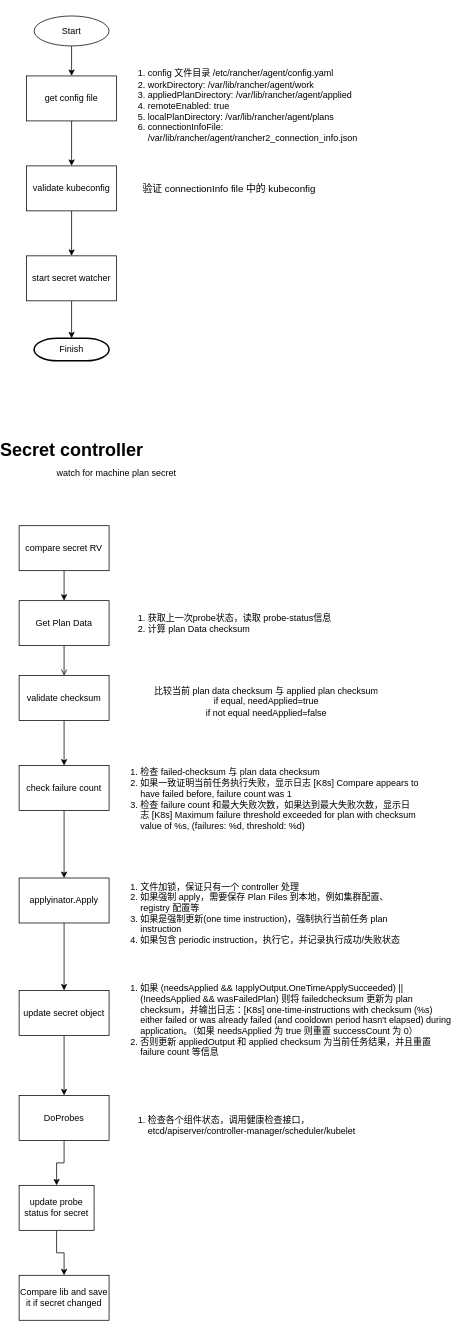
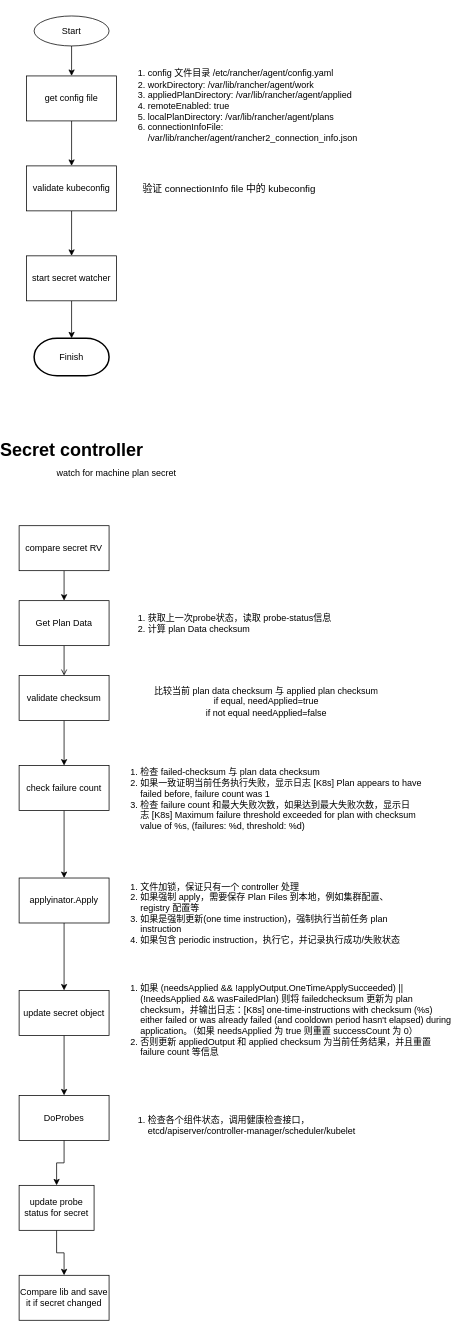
(72, 349) -> (72, 357)
(275, 799) -> (275, 799)
